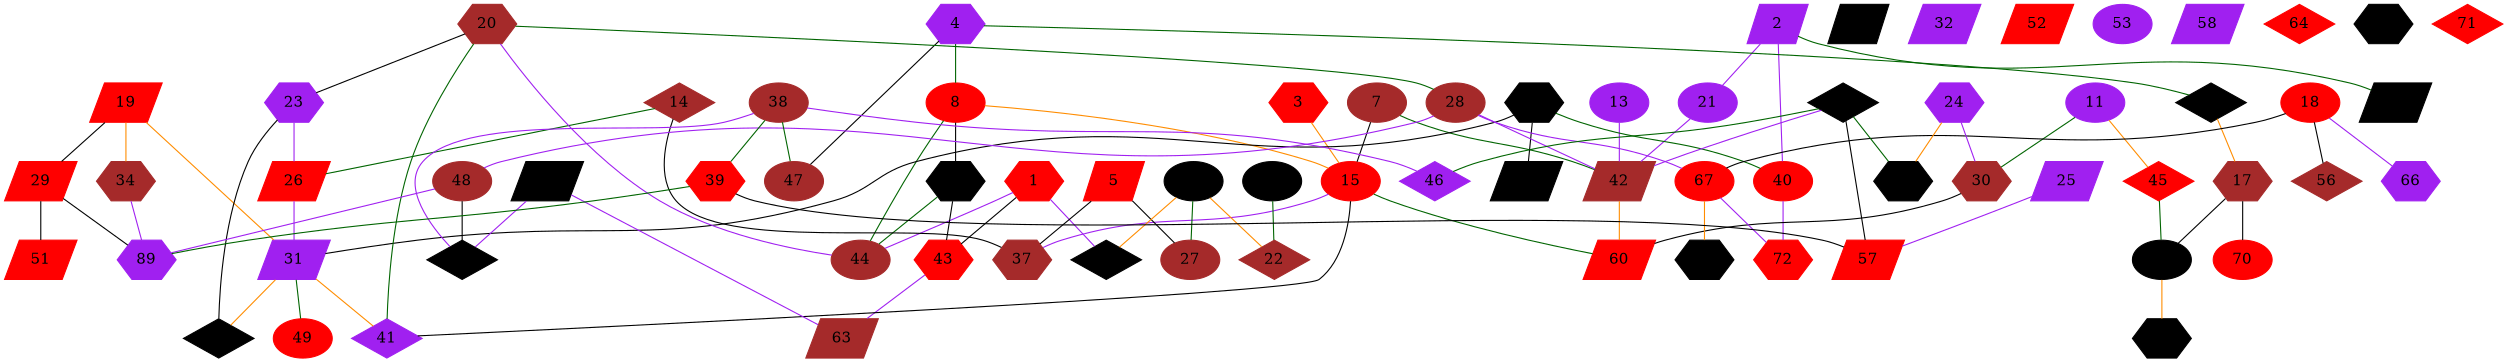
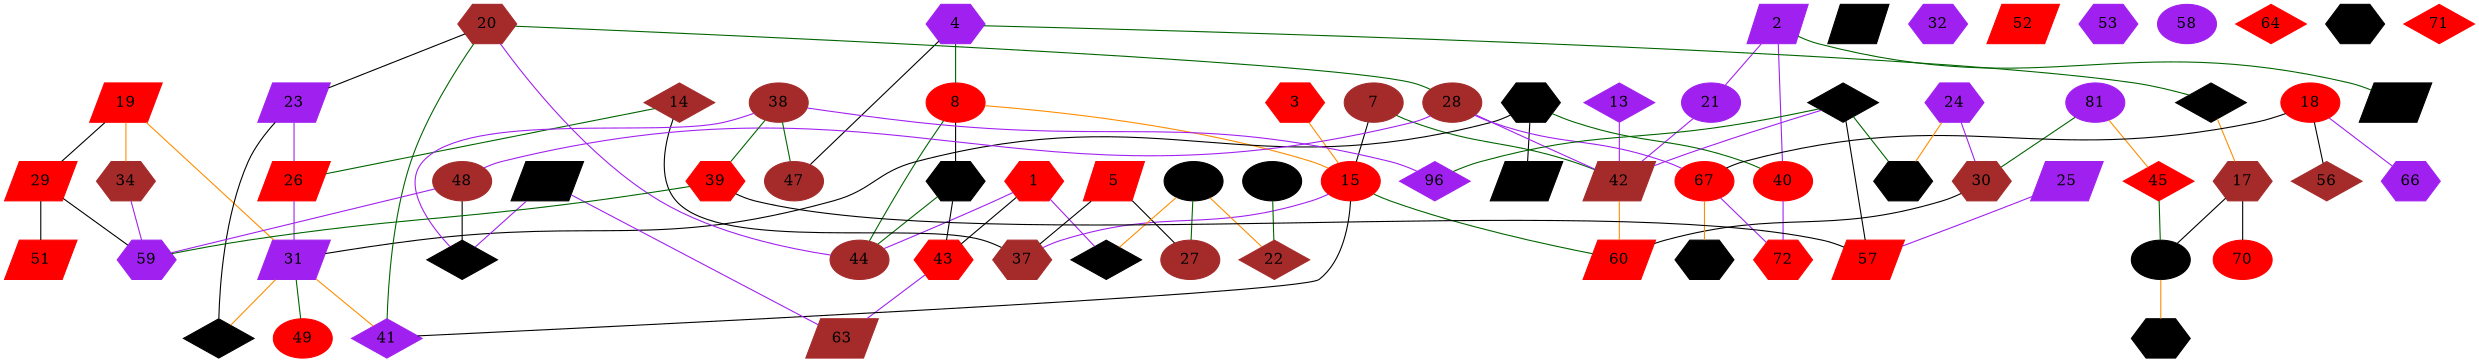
(1945, 24) -> (1938, 24)
(2123, 24) -> (2108, 24)
(2208, 24) -> (2187, 24)
(294, 103) -> (294, 103)
(1619, 103) -> (1619, 103)
(2095, 103) -> (2095, 103)
(1435, 181) -> (1435, 181)
(147, 260) -> (147, 260)
